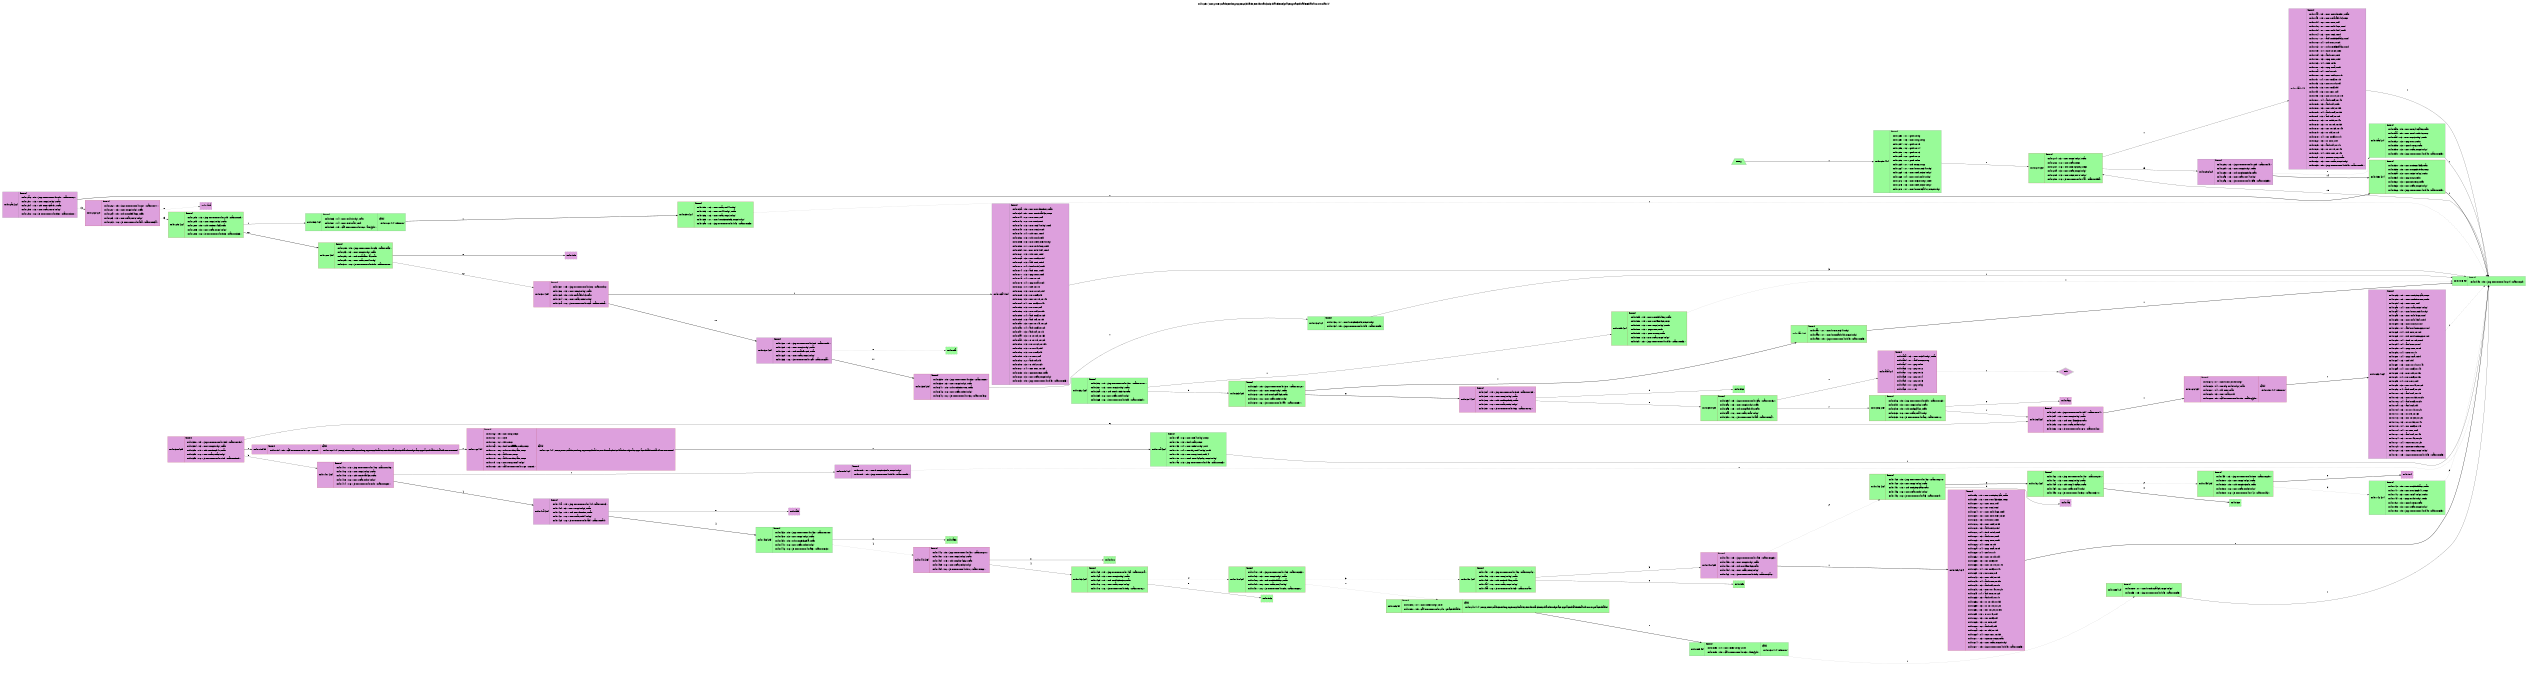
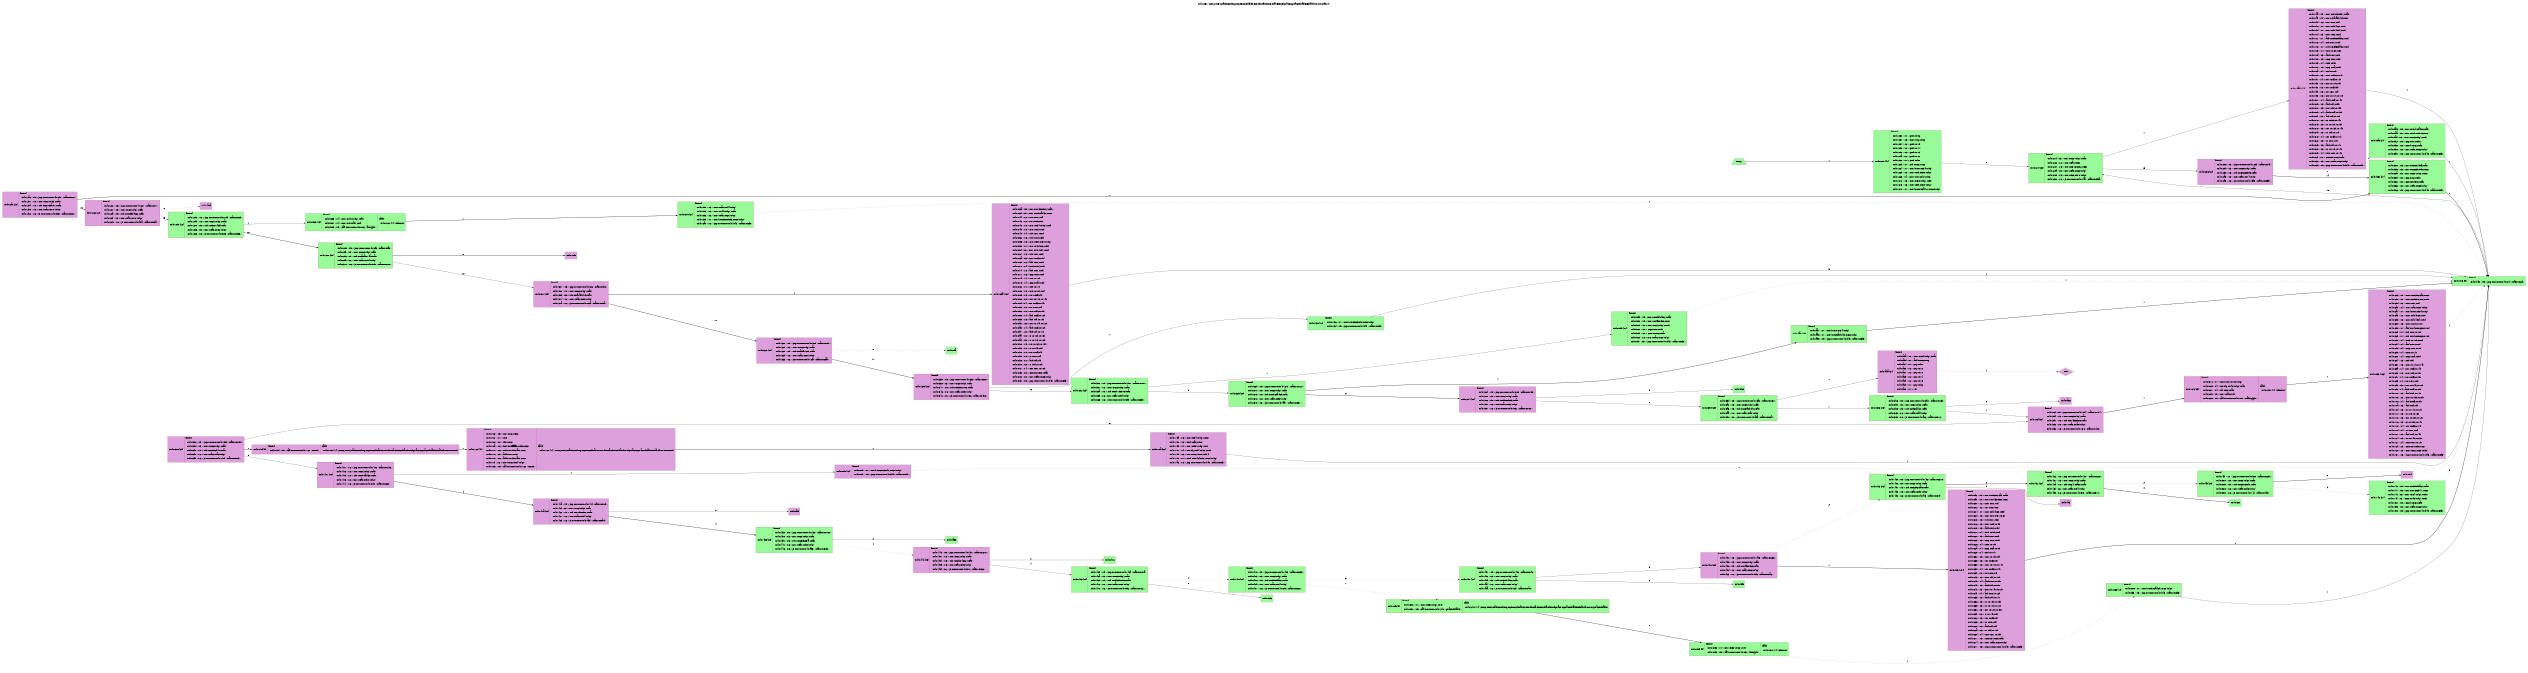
none -> (1030, 392)
(1188, 449) -> (1188, 449)
